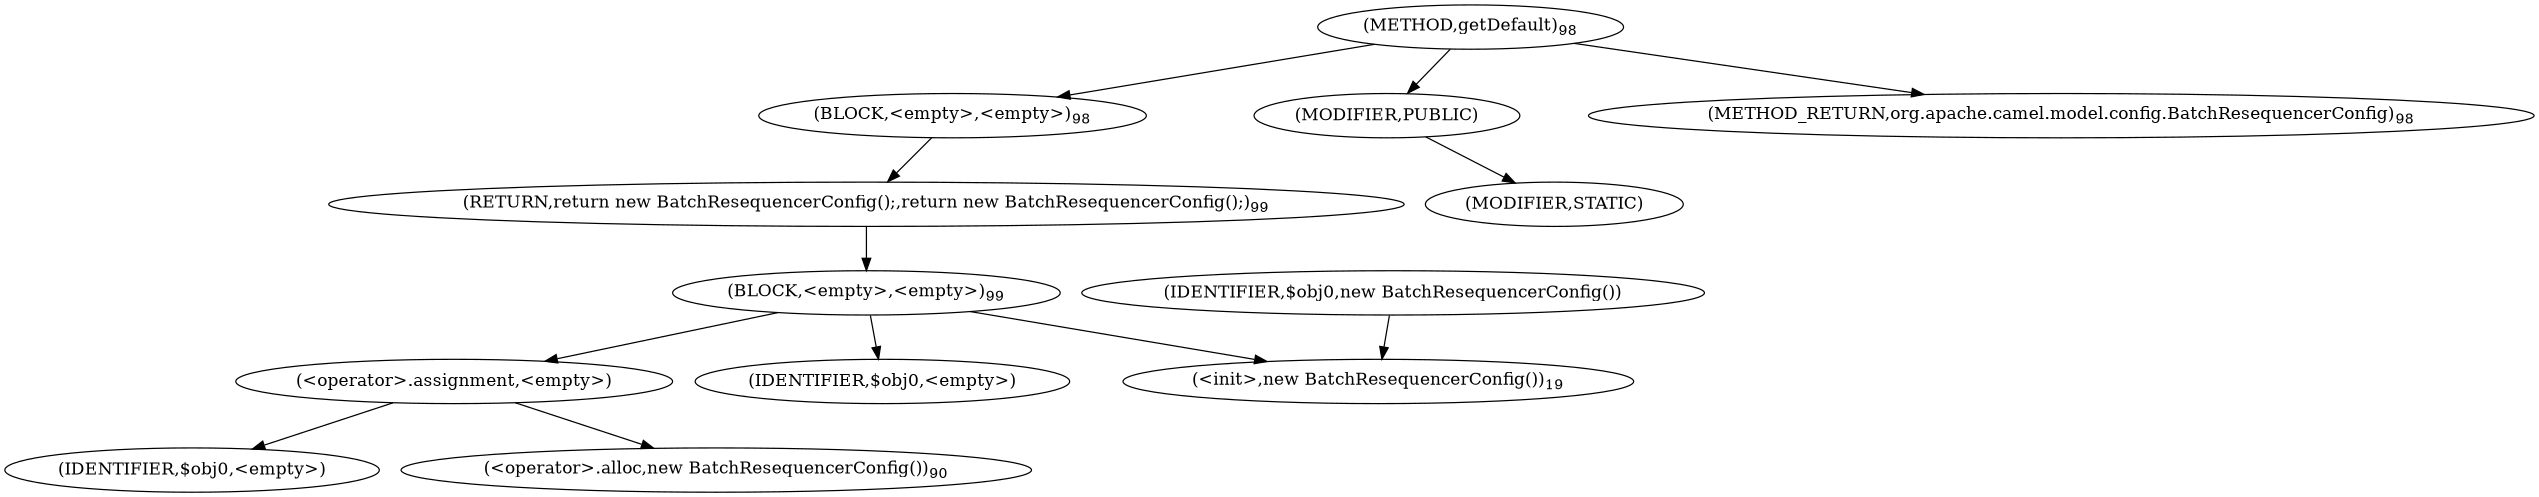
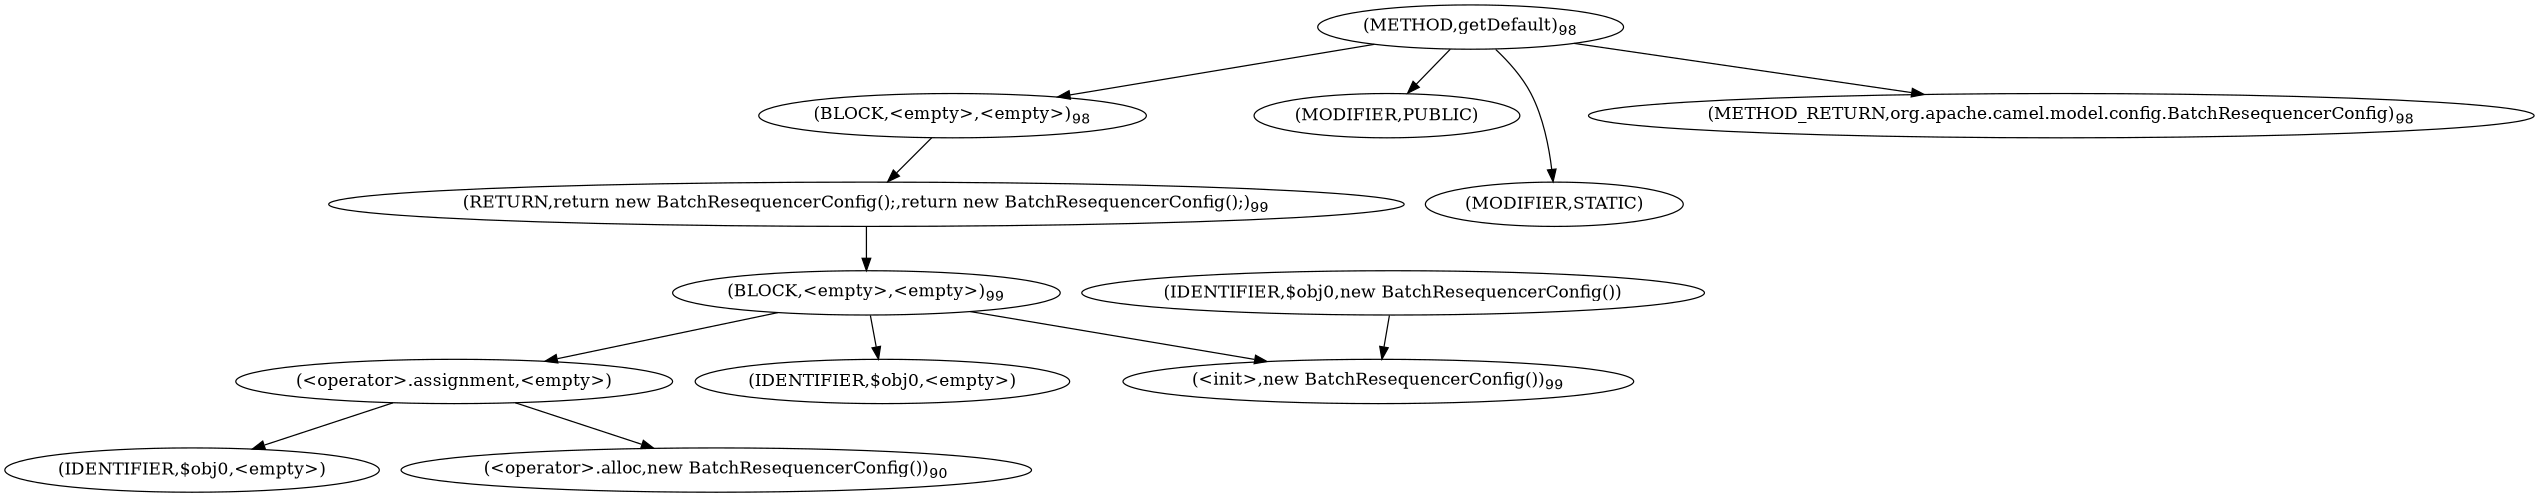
(1465, 157) -> (1536, 104)
(1555, 380) -> (1555, 380)
